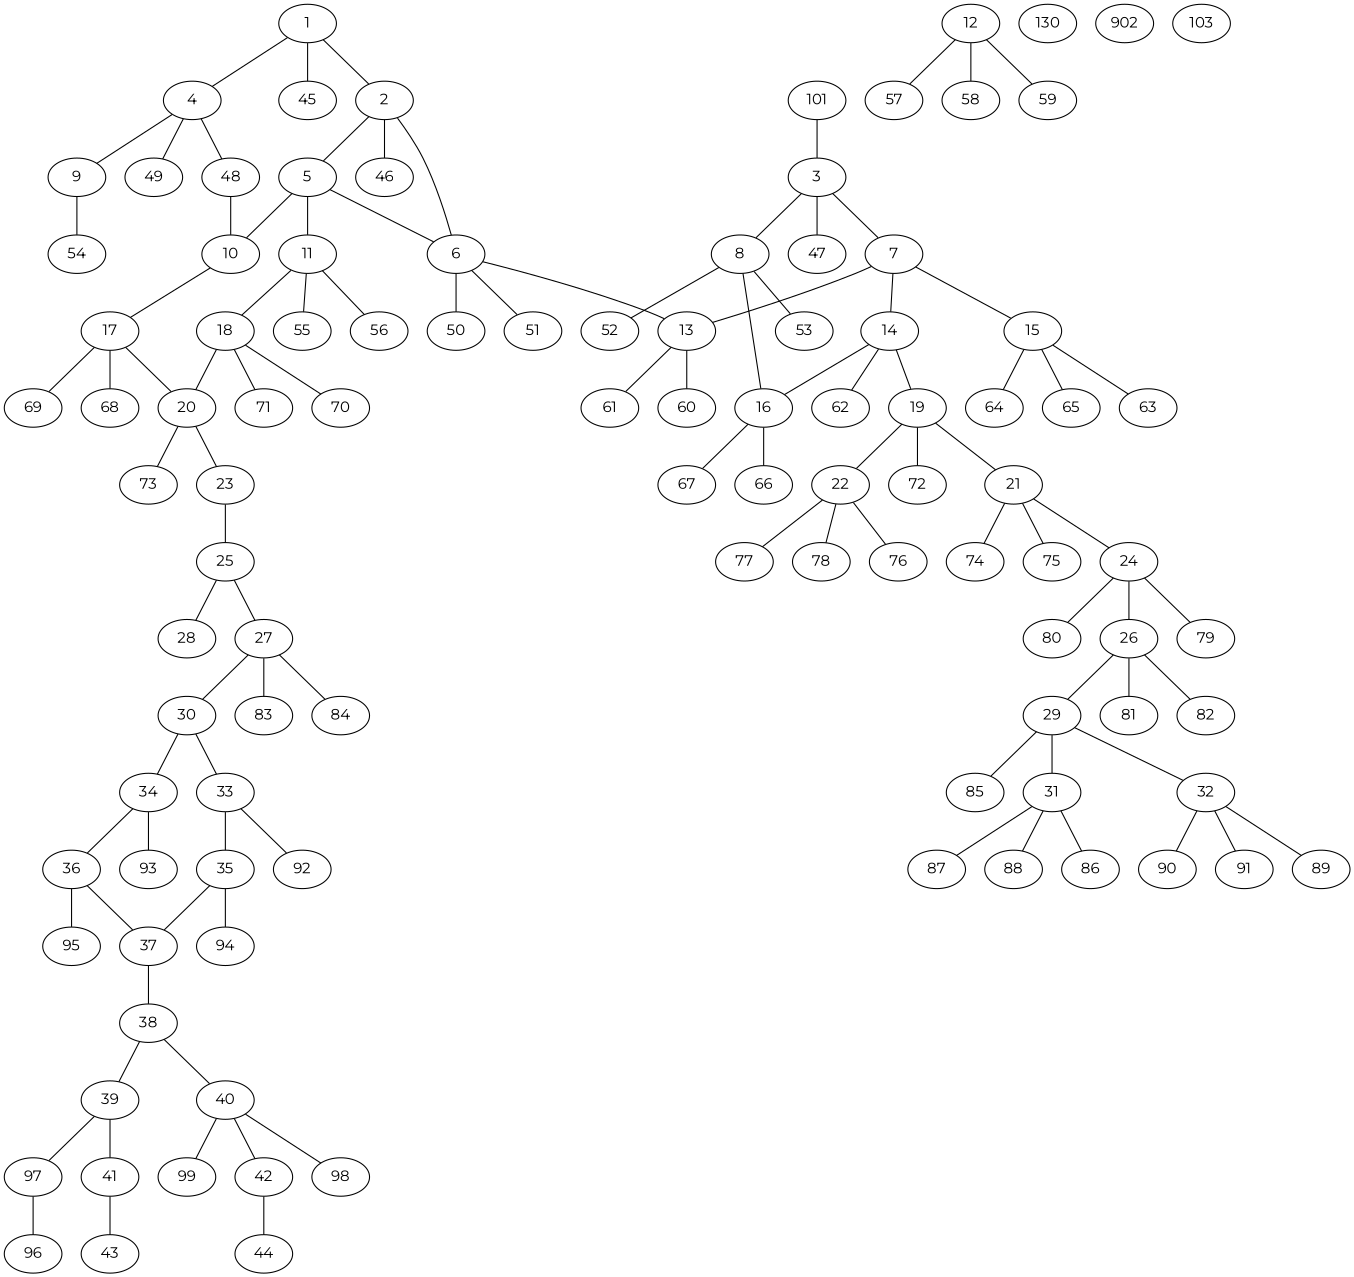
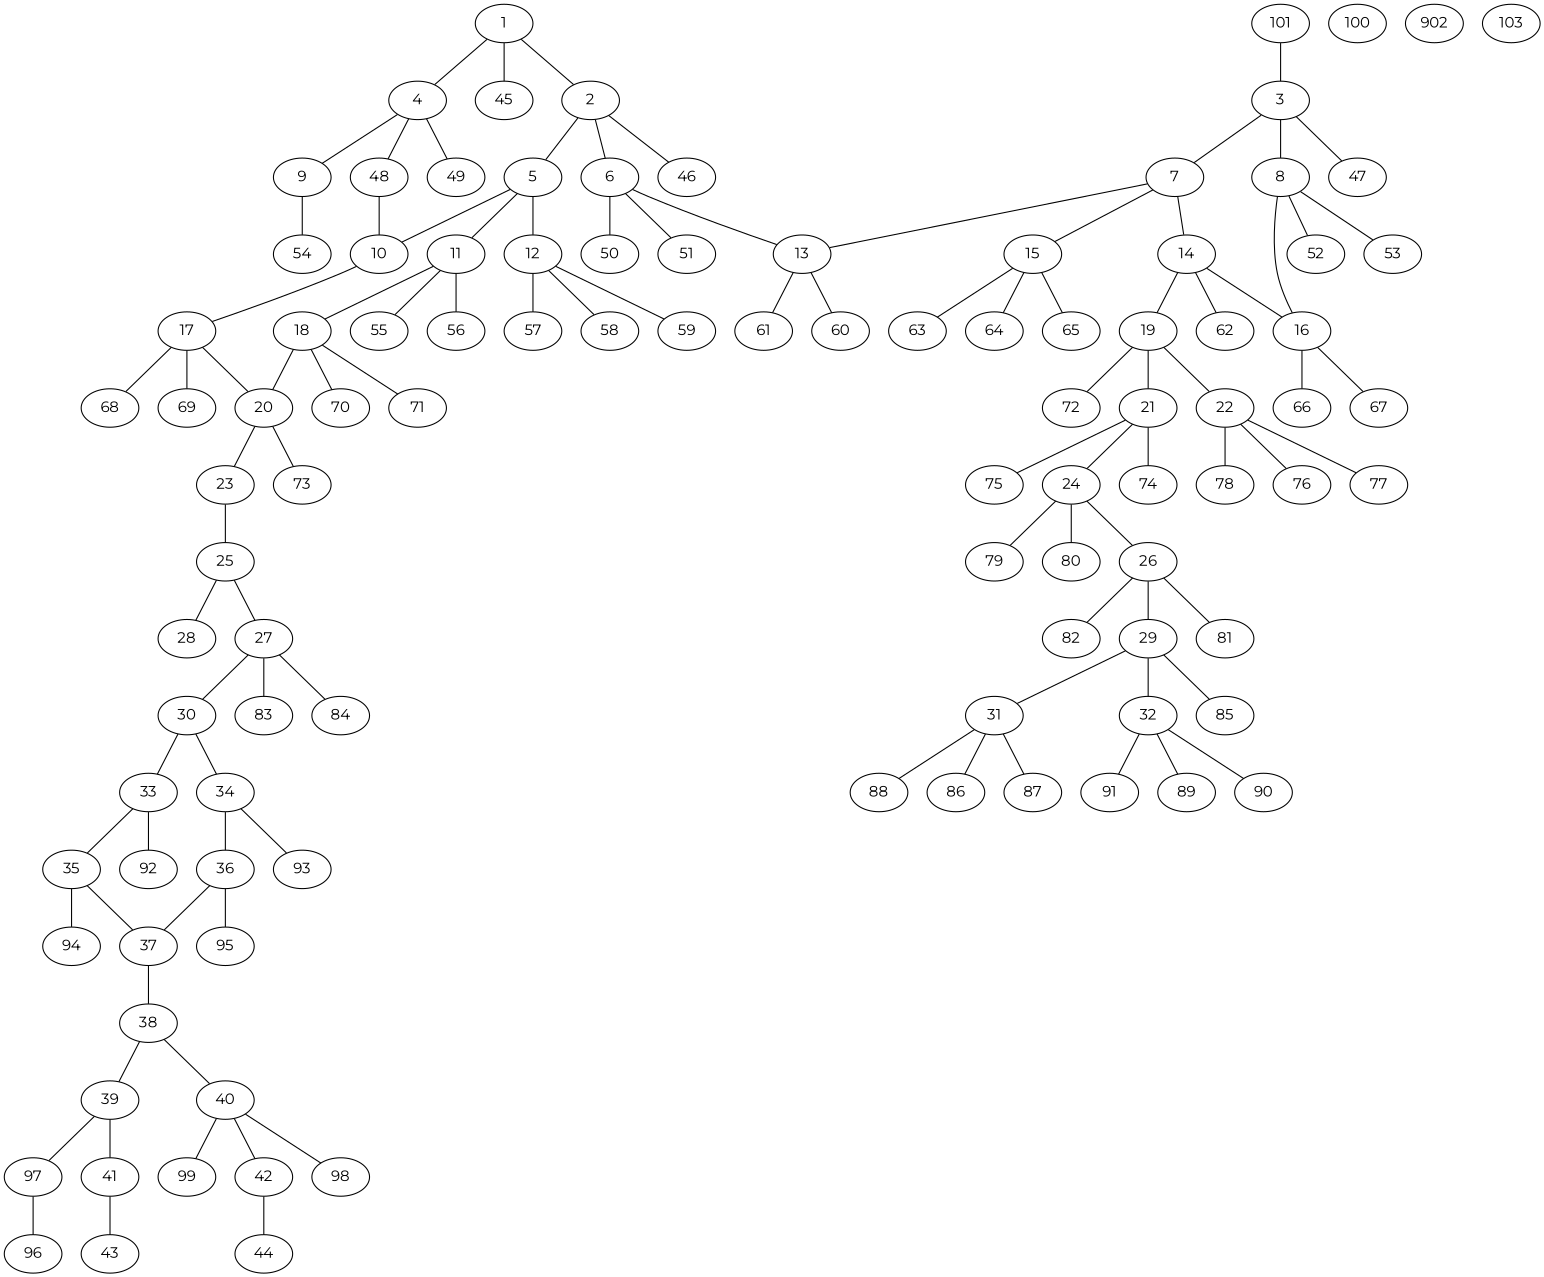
(1048, 23) -> (1357, 23)
(382, 216) -> (533, 216)
